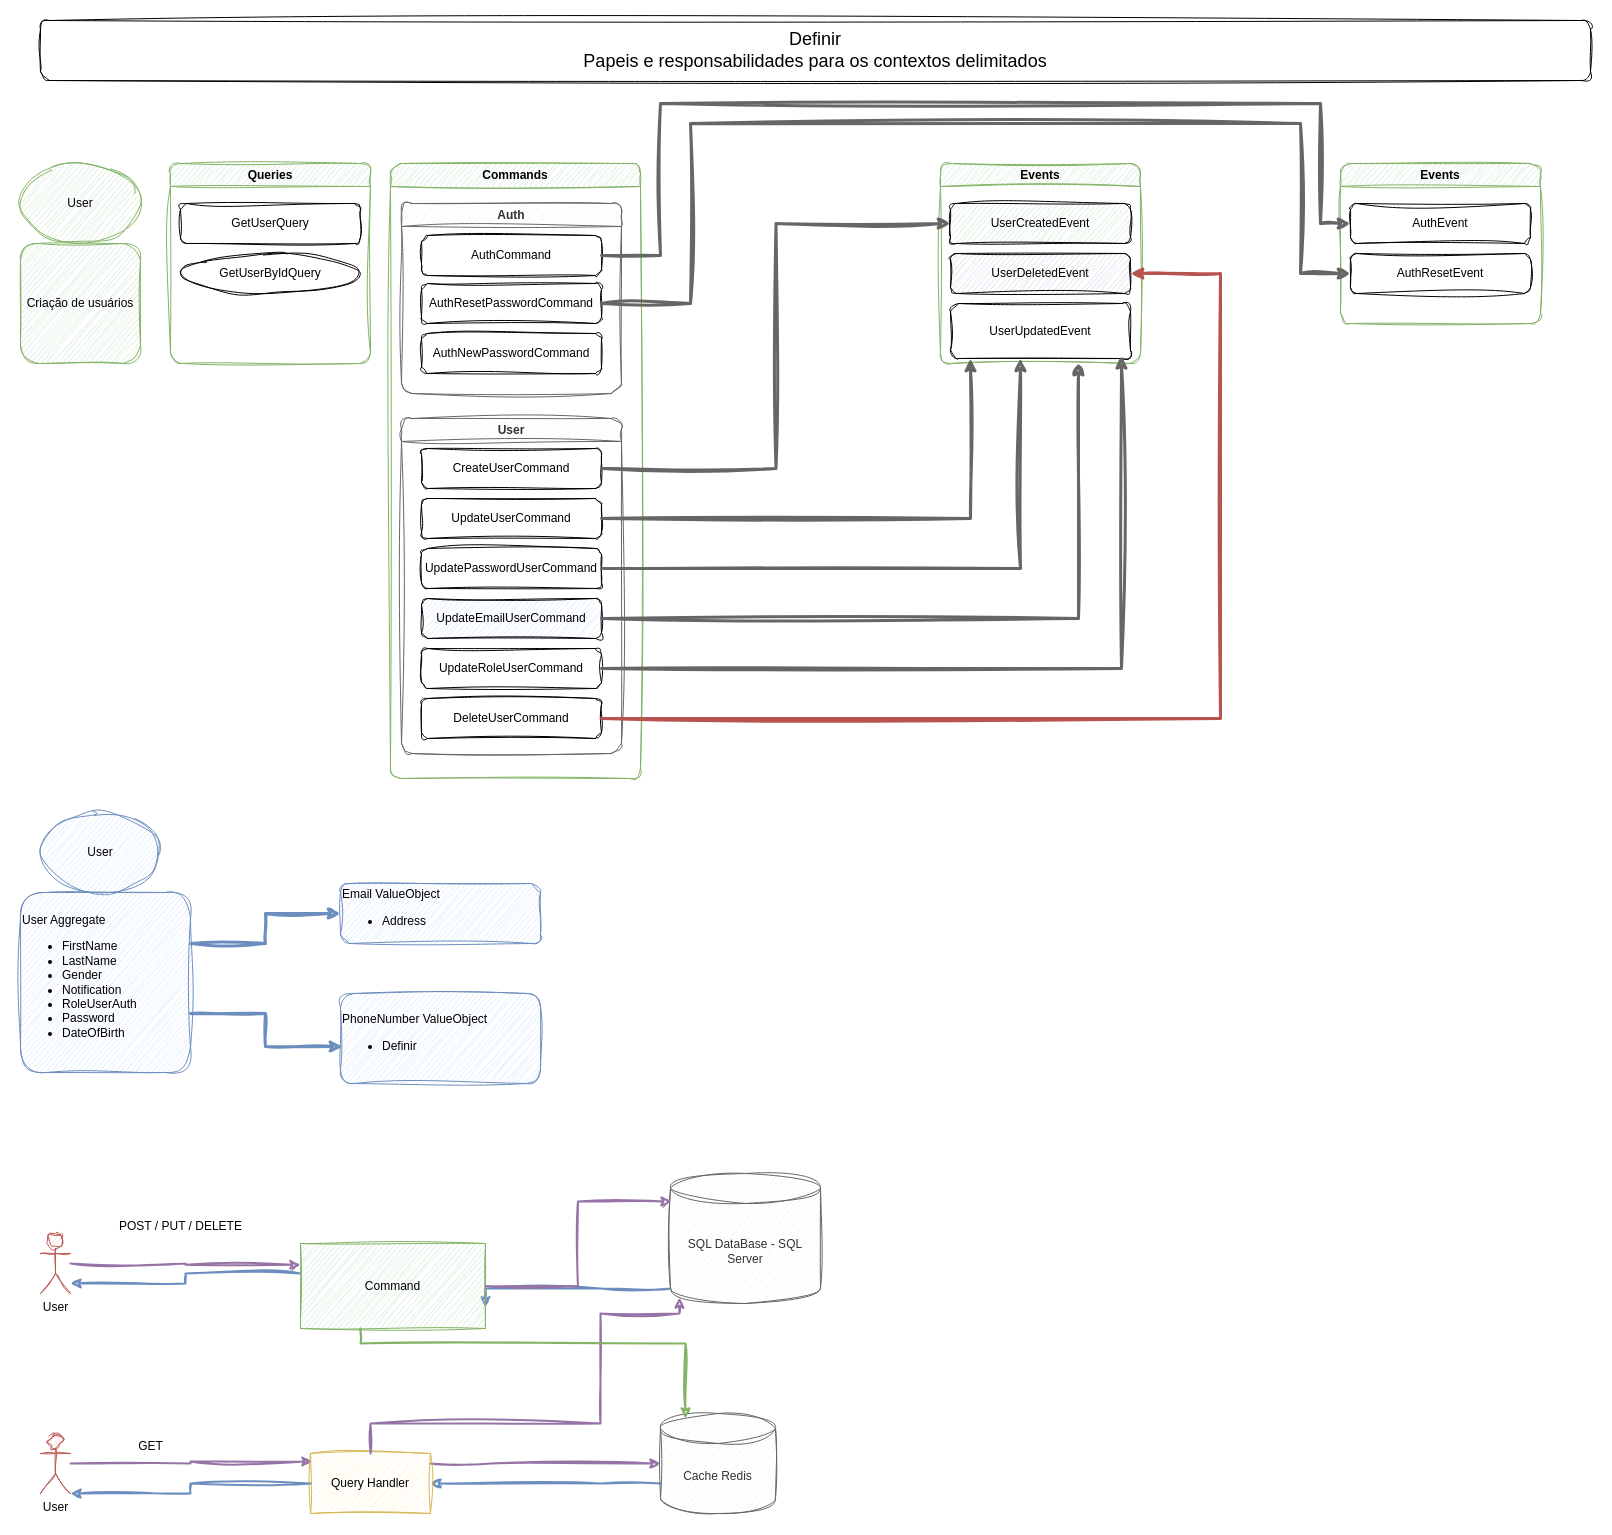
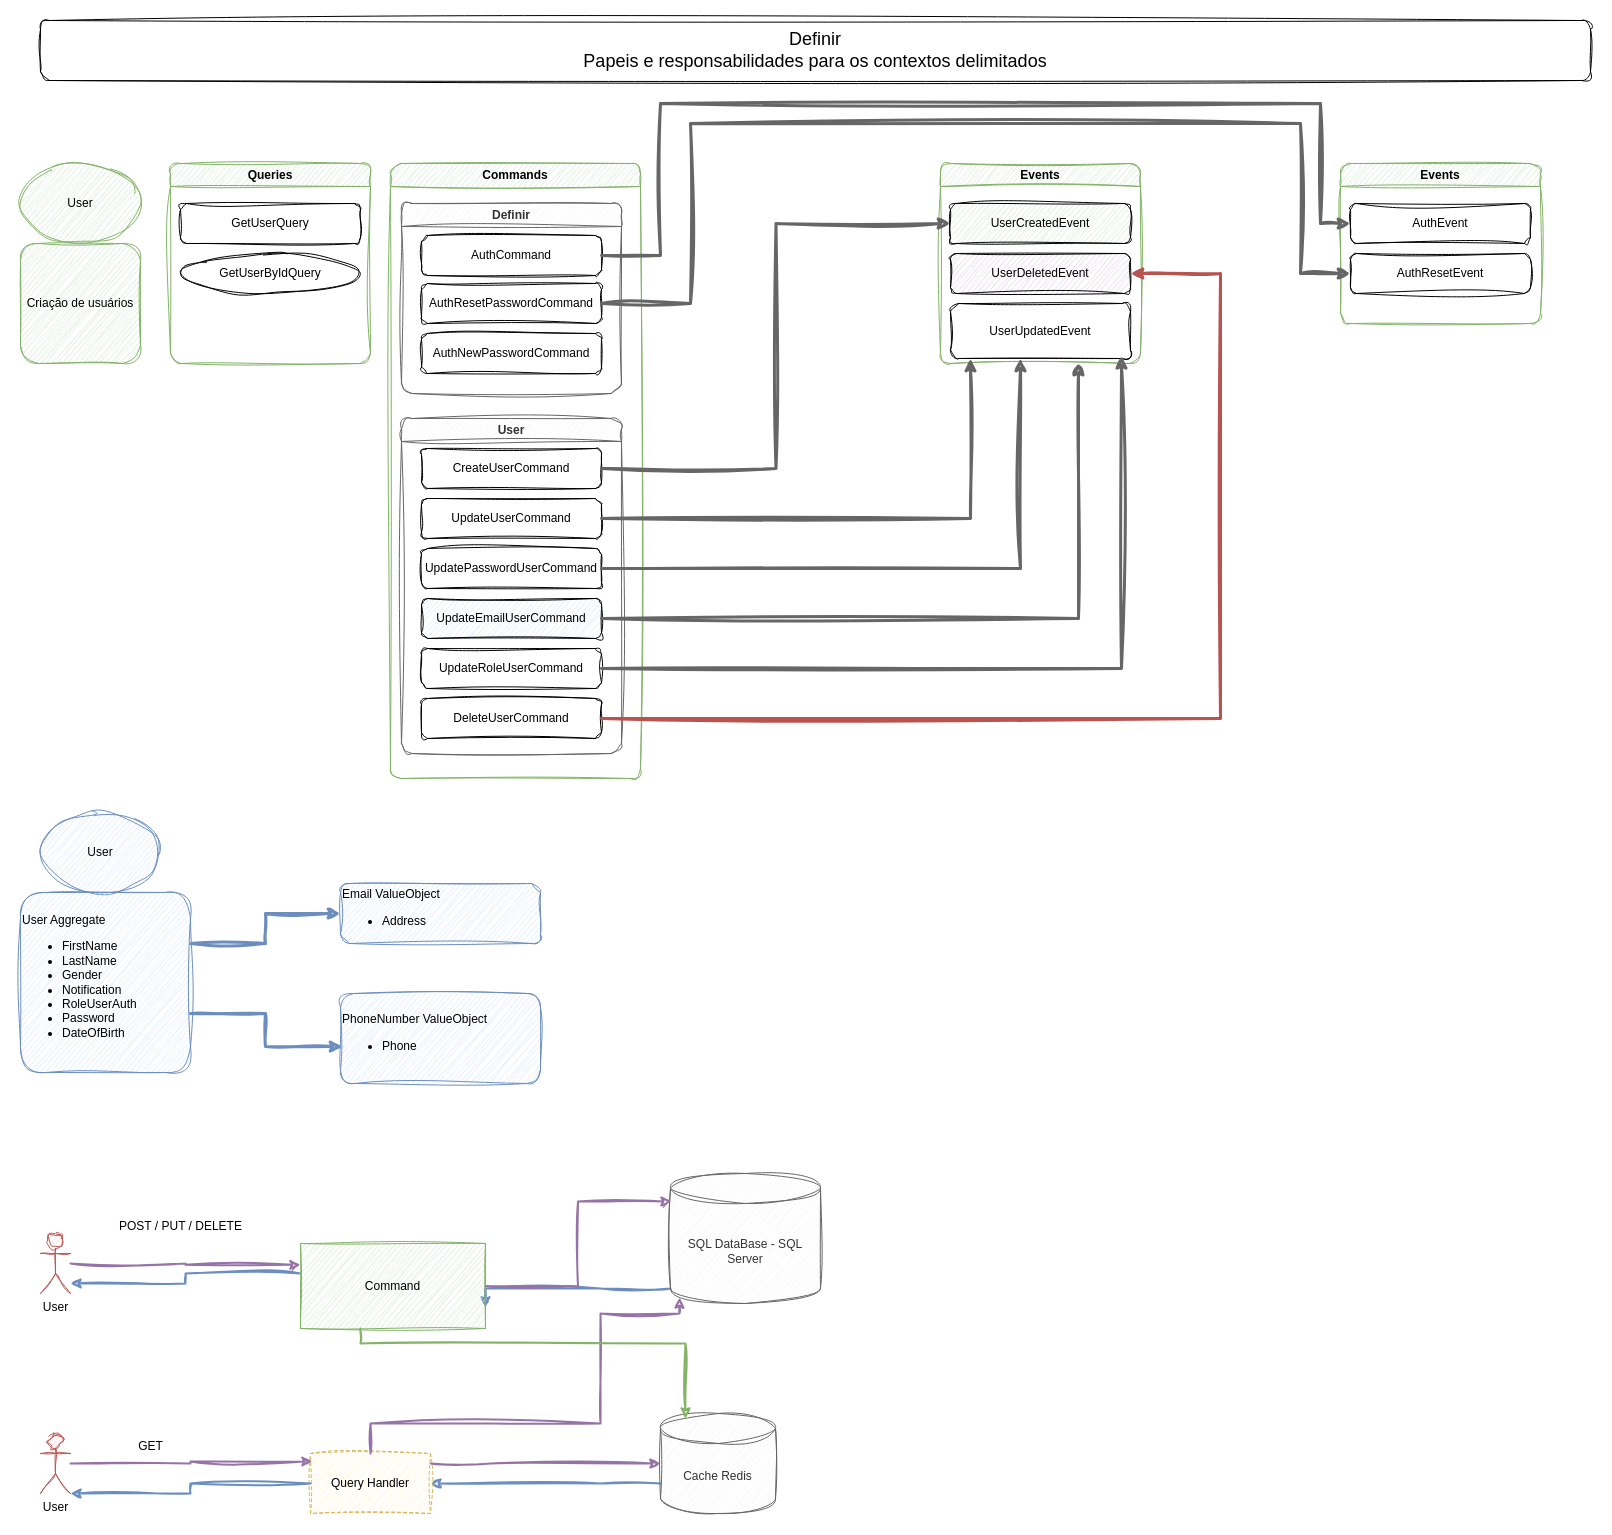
(512, 216) -> (512, 216)
(417, 1039) -> (417, 1039)
(371, 1484) -> (371, 1484)
